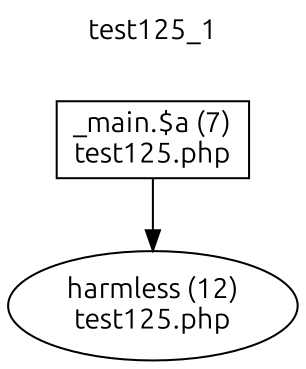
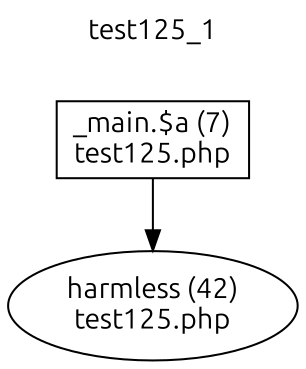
(153, 306) -> (153, 306)
